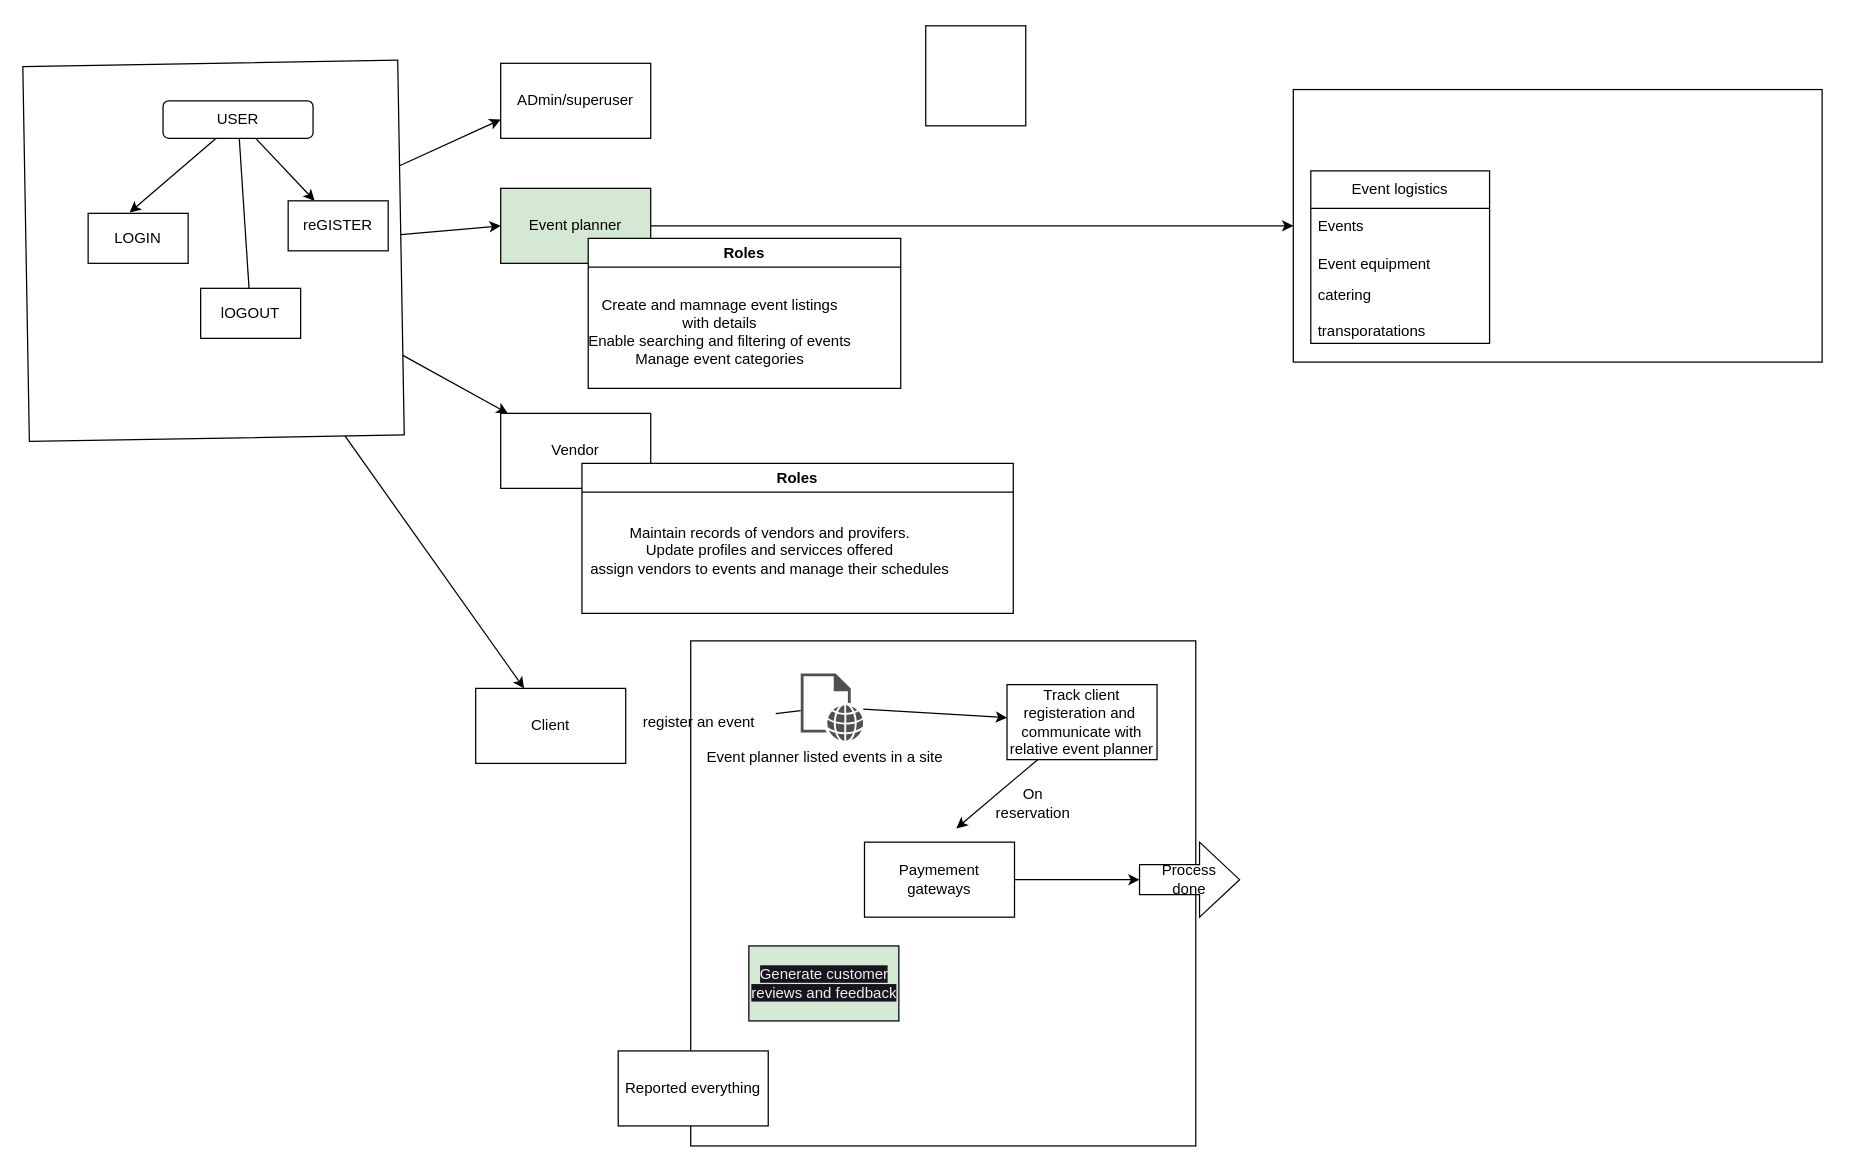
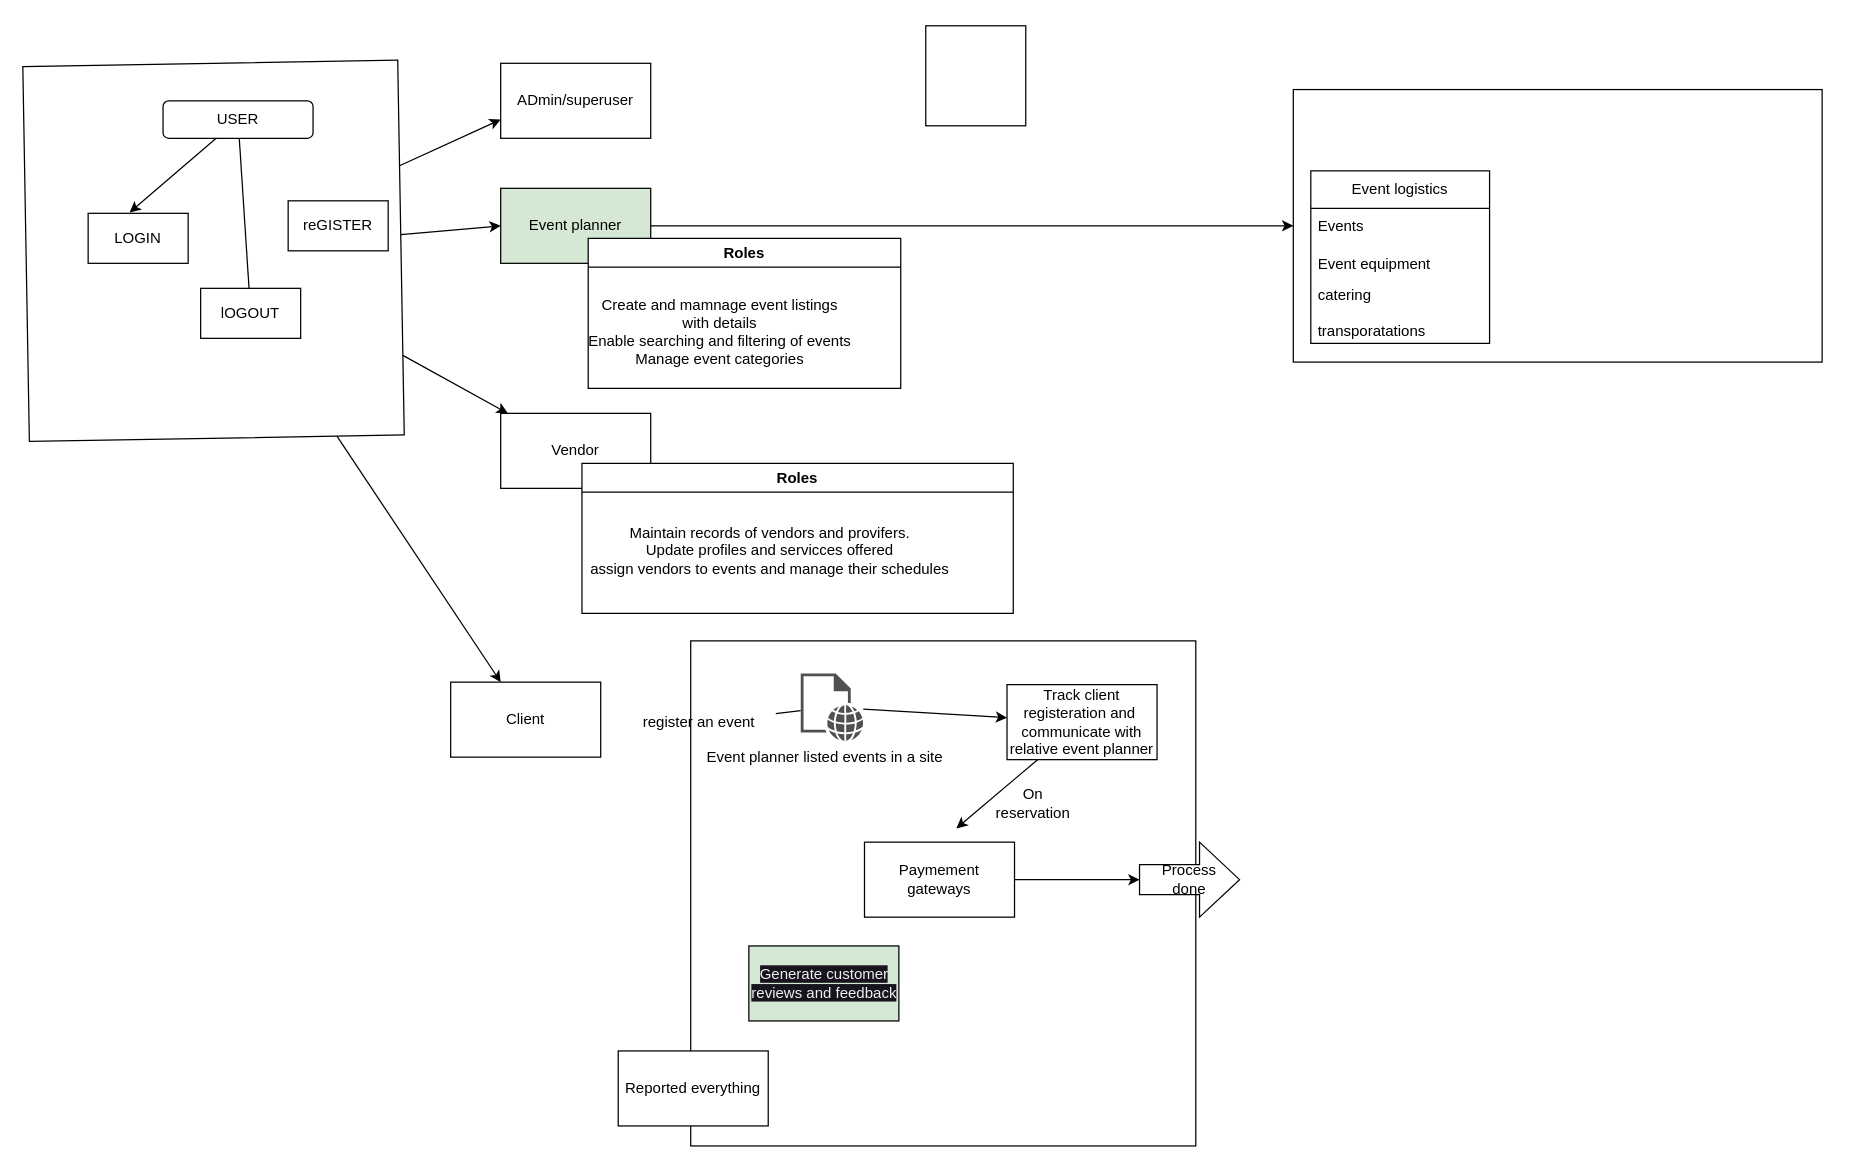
(282, 166) -> none
(551, 726) -> (526, 719)
